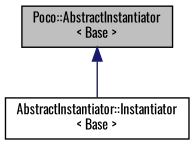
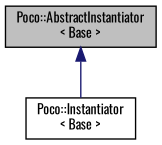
(97, 118) -> (81, 118)
